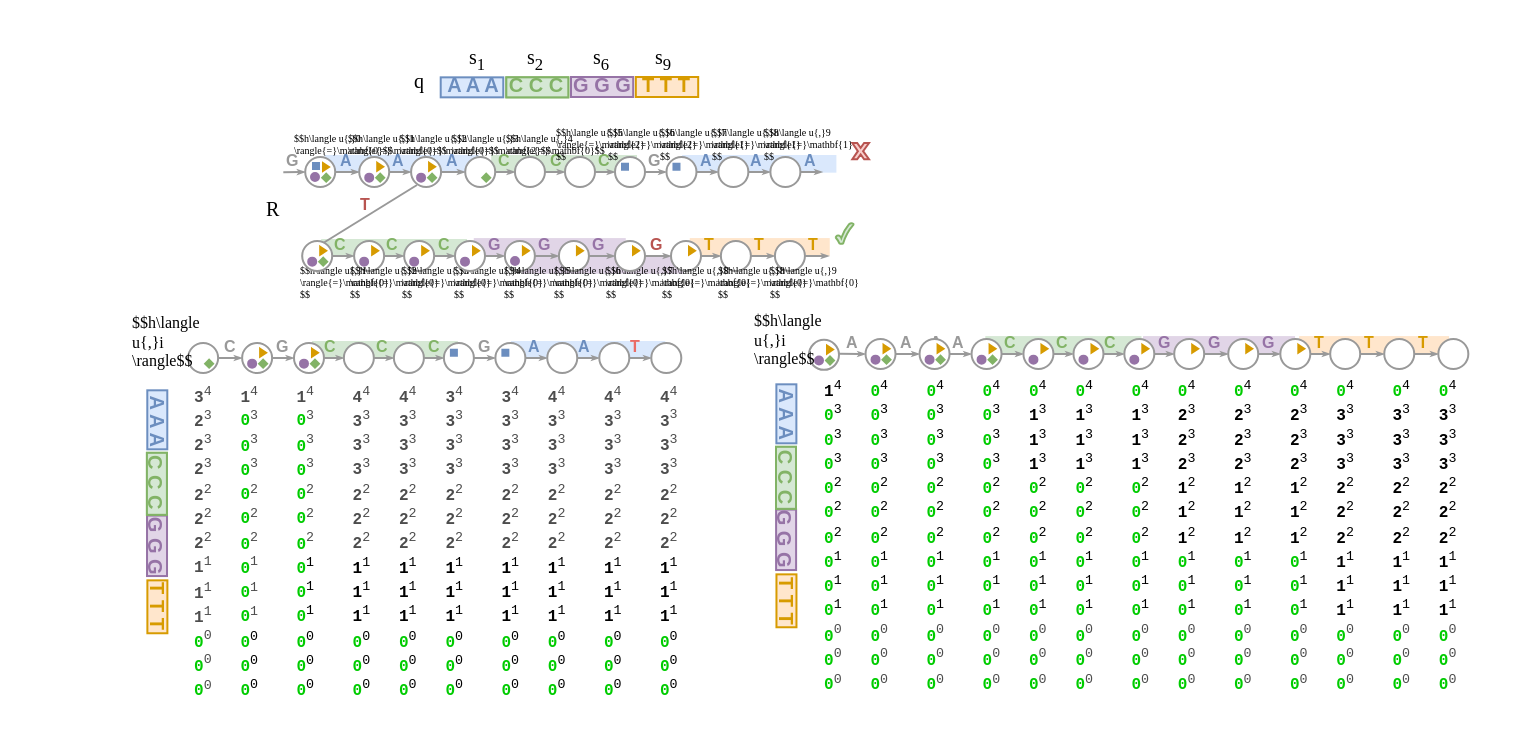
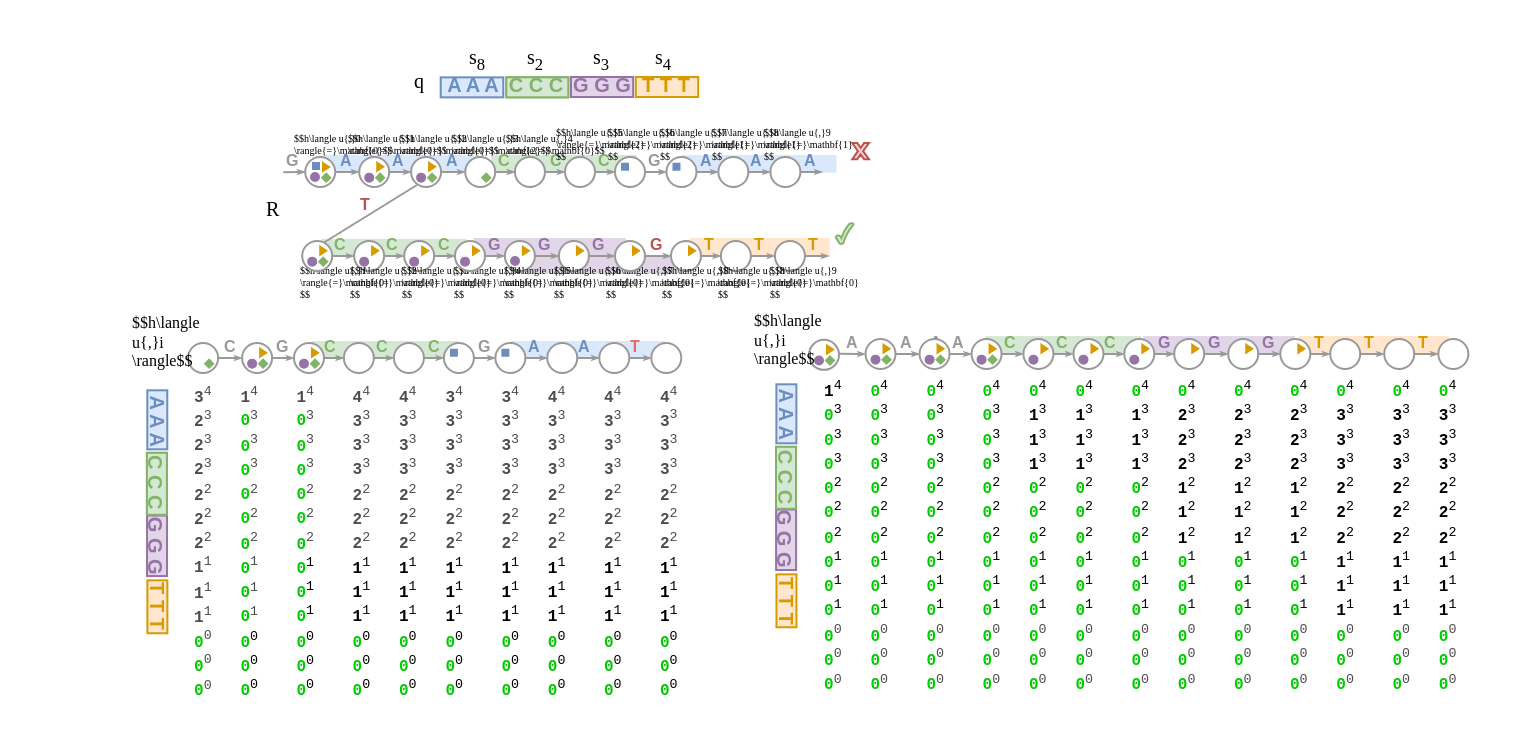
(478, 61) -> (478, 61)
(602, 61) -> (602, 61)
(664, 61) -> (664, 61)
